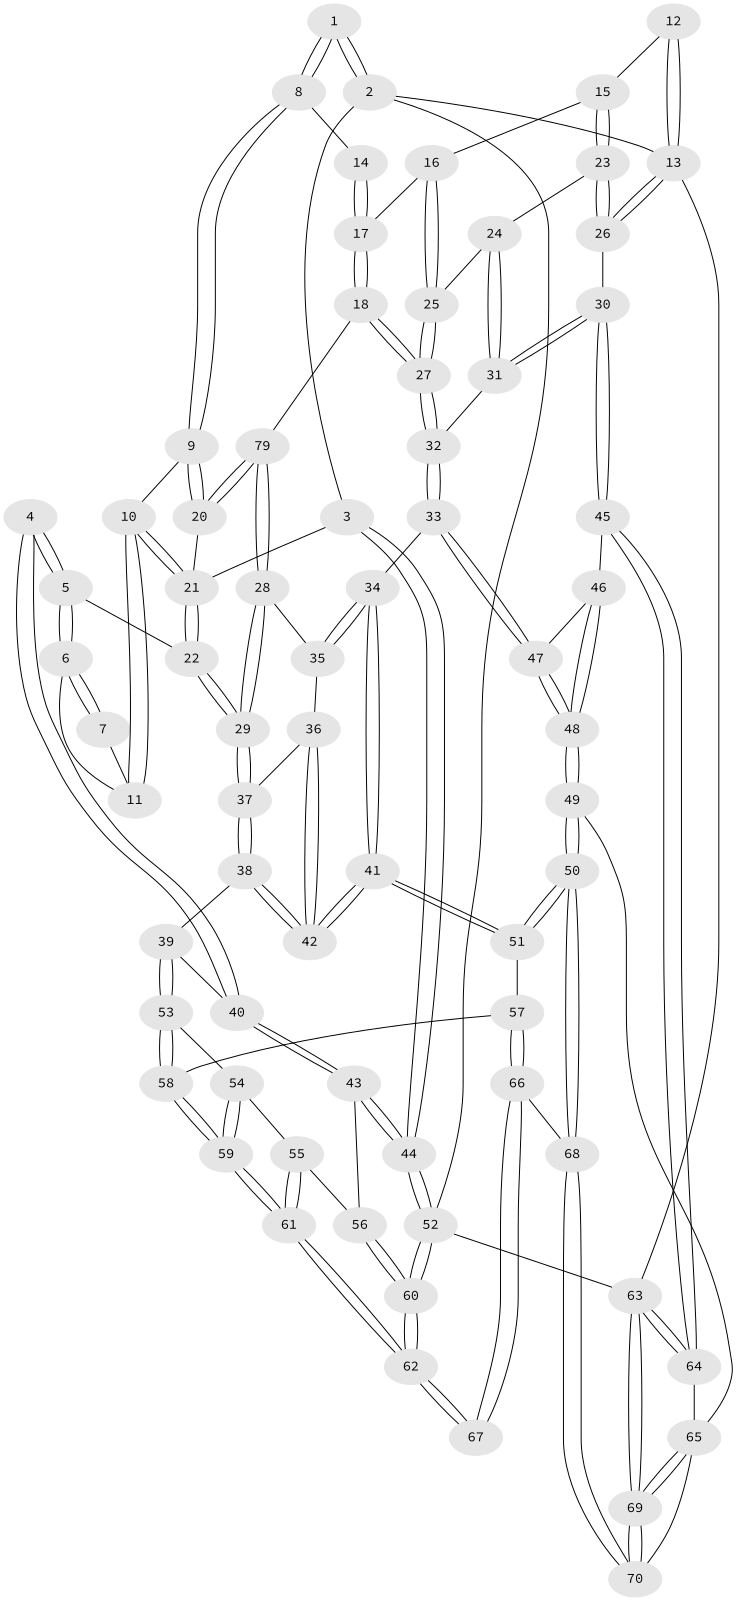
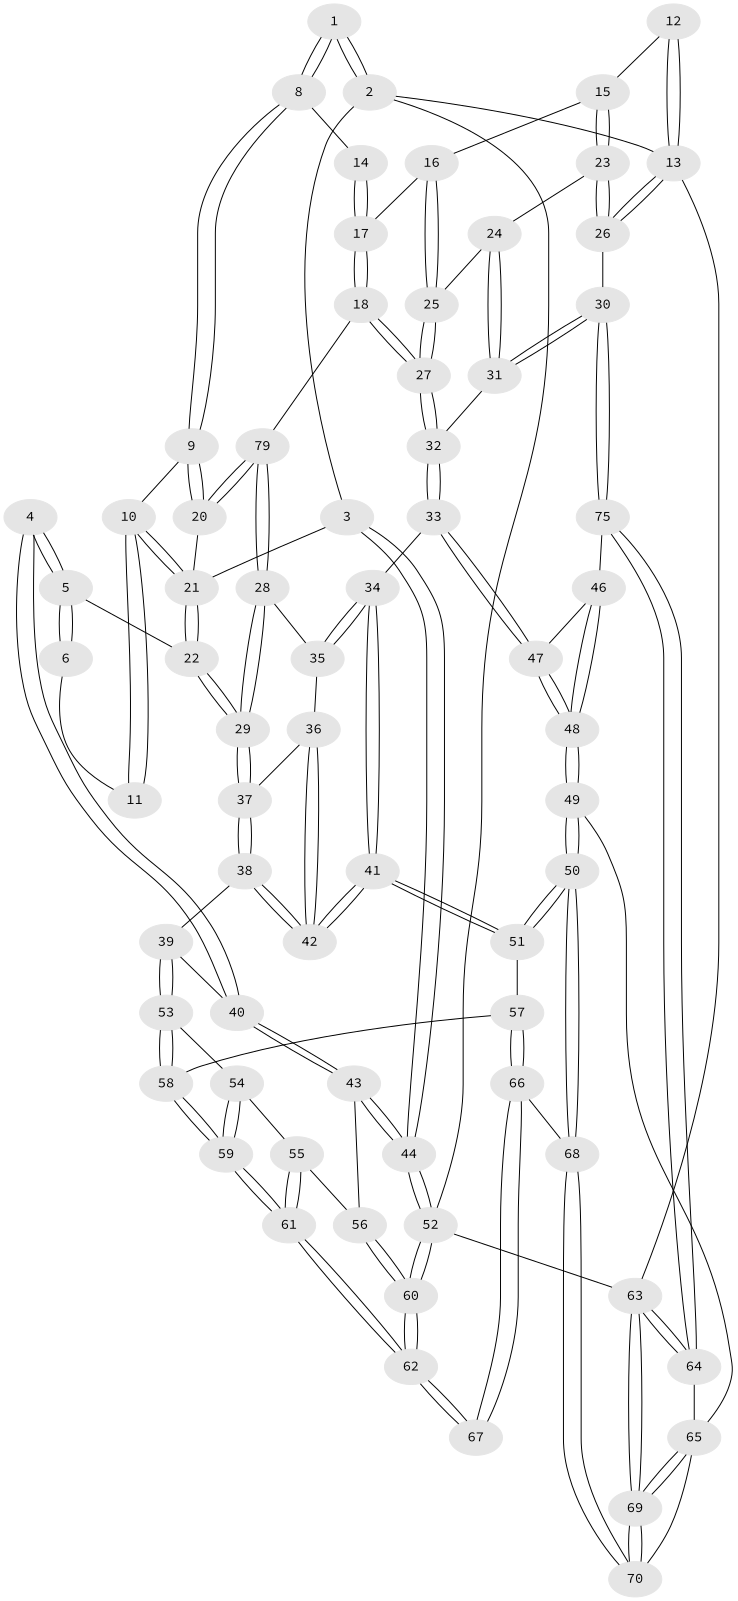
(603, 517) -> (603, 517)
(103, 730) -> none
